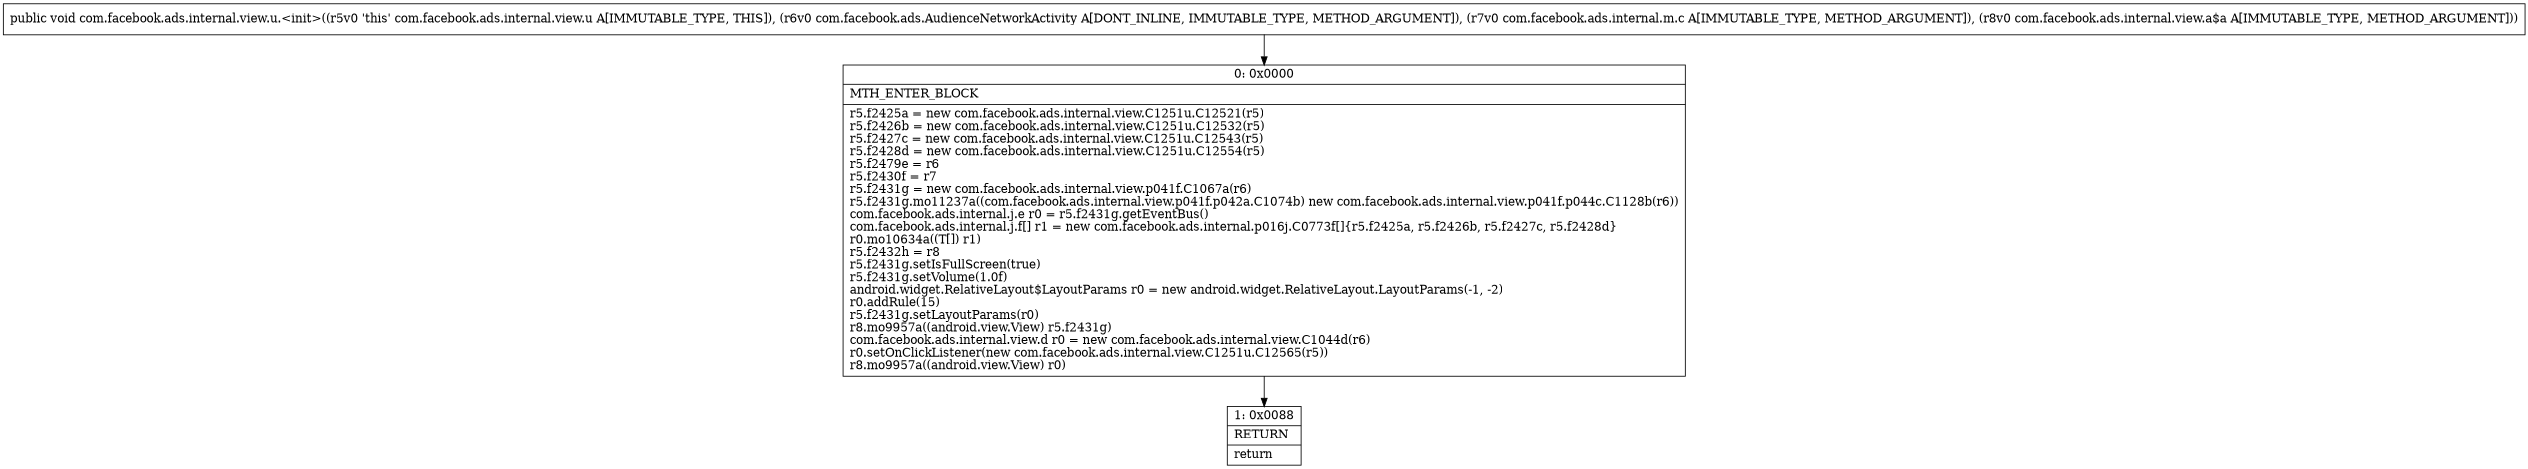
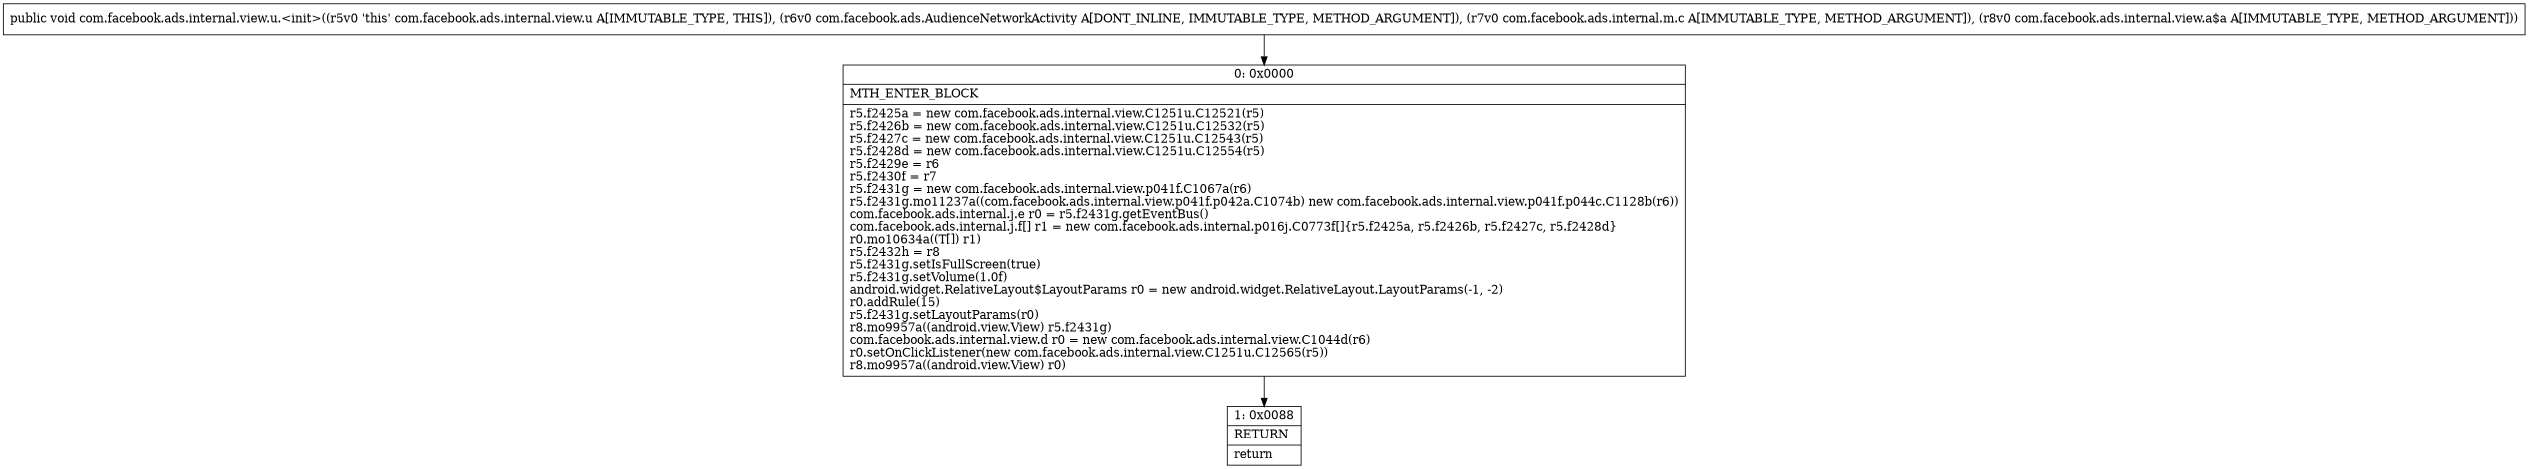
(895, 164) -> (895, 164)
